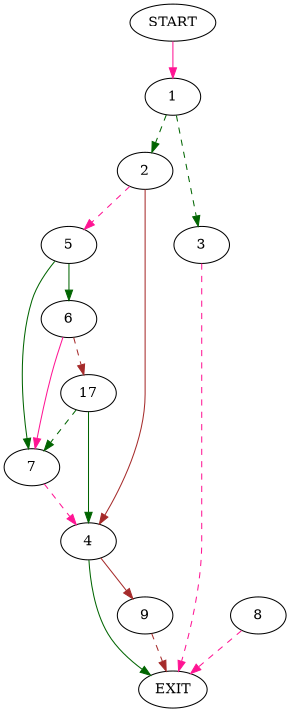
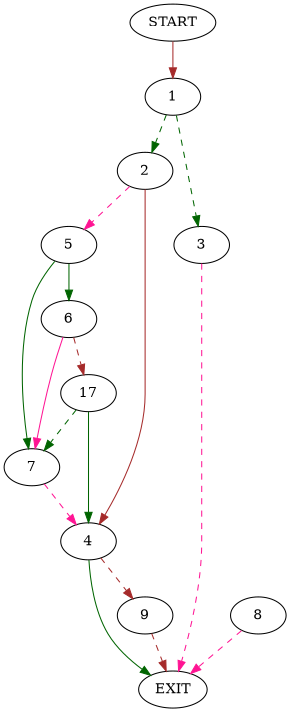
(173, 55) -> (173, 55)
(114, 574) -> (114, 574)
